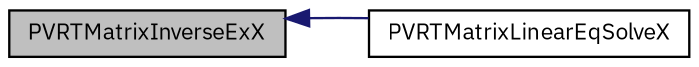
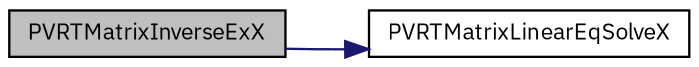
(339, 18) -> (315, 49)
